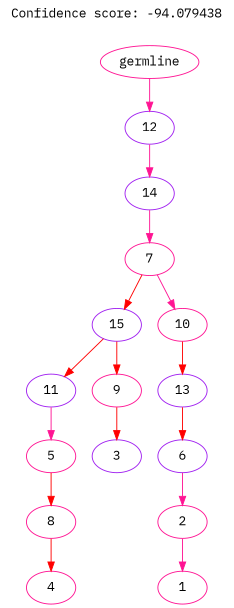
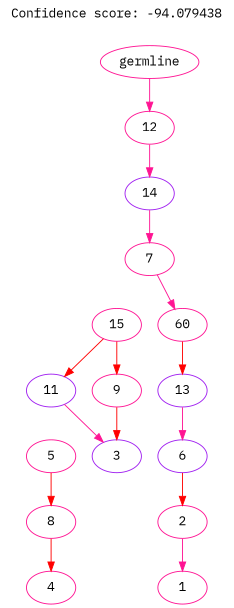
(150, 128) -> (150, 128)
(135, 288) -> none
(117, 325) -> (117, 325)
(183, 325) -> (183, 325)
(51, 419) -> (81, 420)
(183, 419) -> (183, 419)
(183, 485) -> (183, 485)
